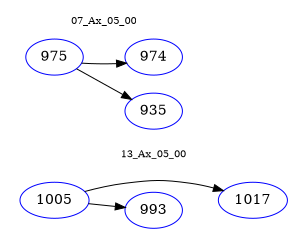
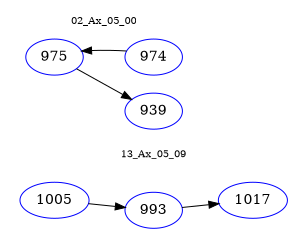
(104, 22) -> (104, 22)
(99, 64) -> (109, 50)
(154, 111) -> (154, 111)
(154, 155) -> (154, 155)
(149, 181) -> (195, 206)
